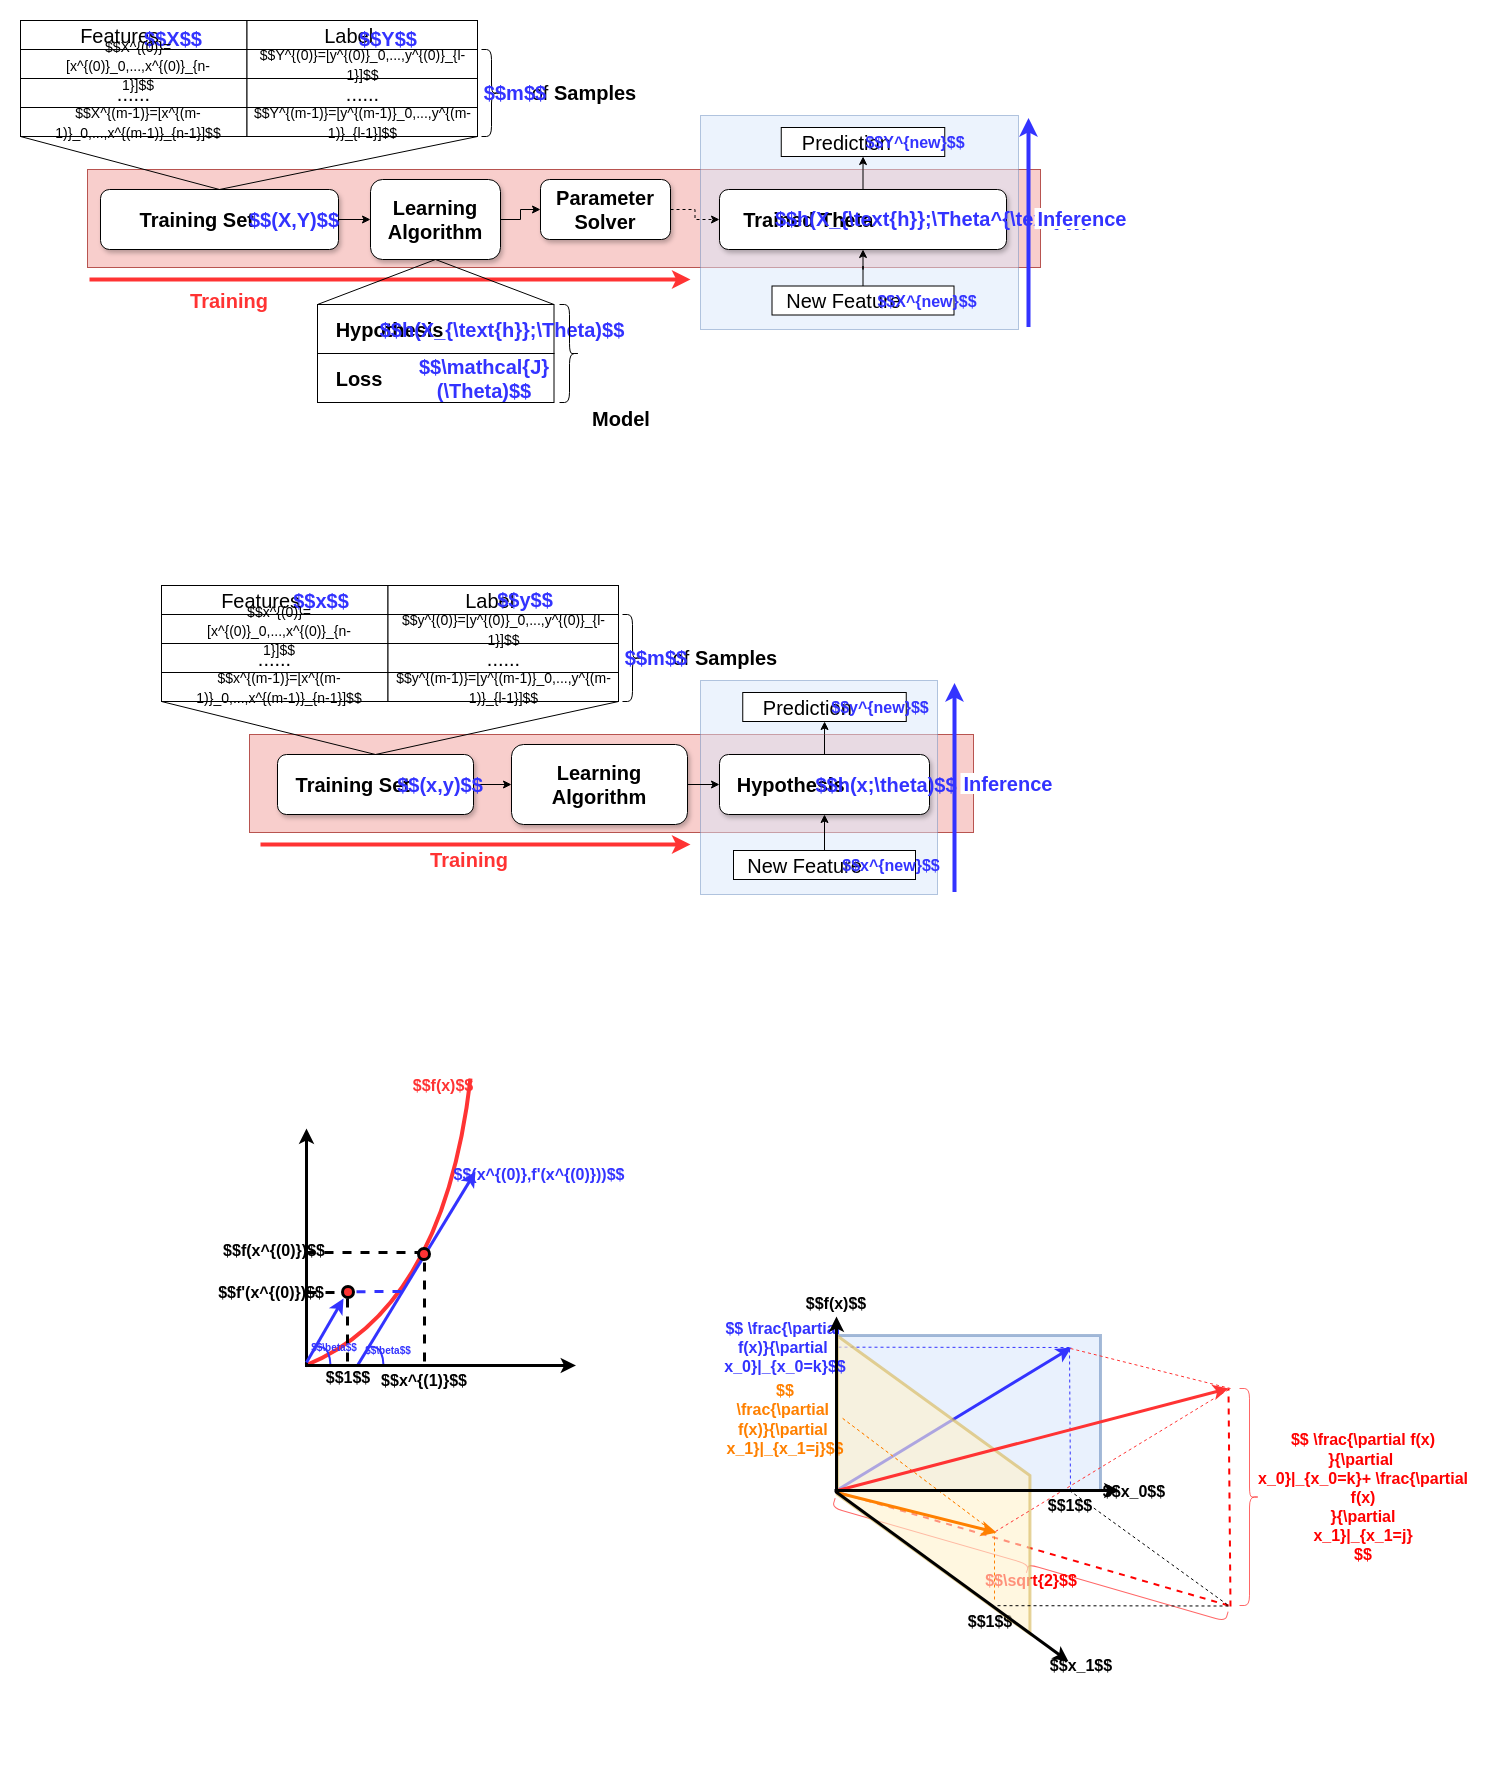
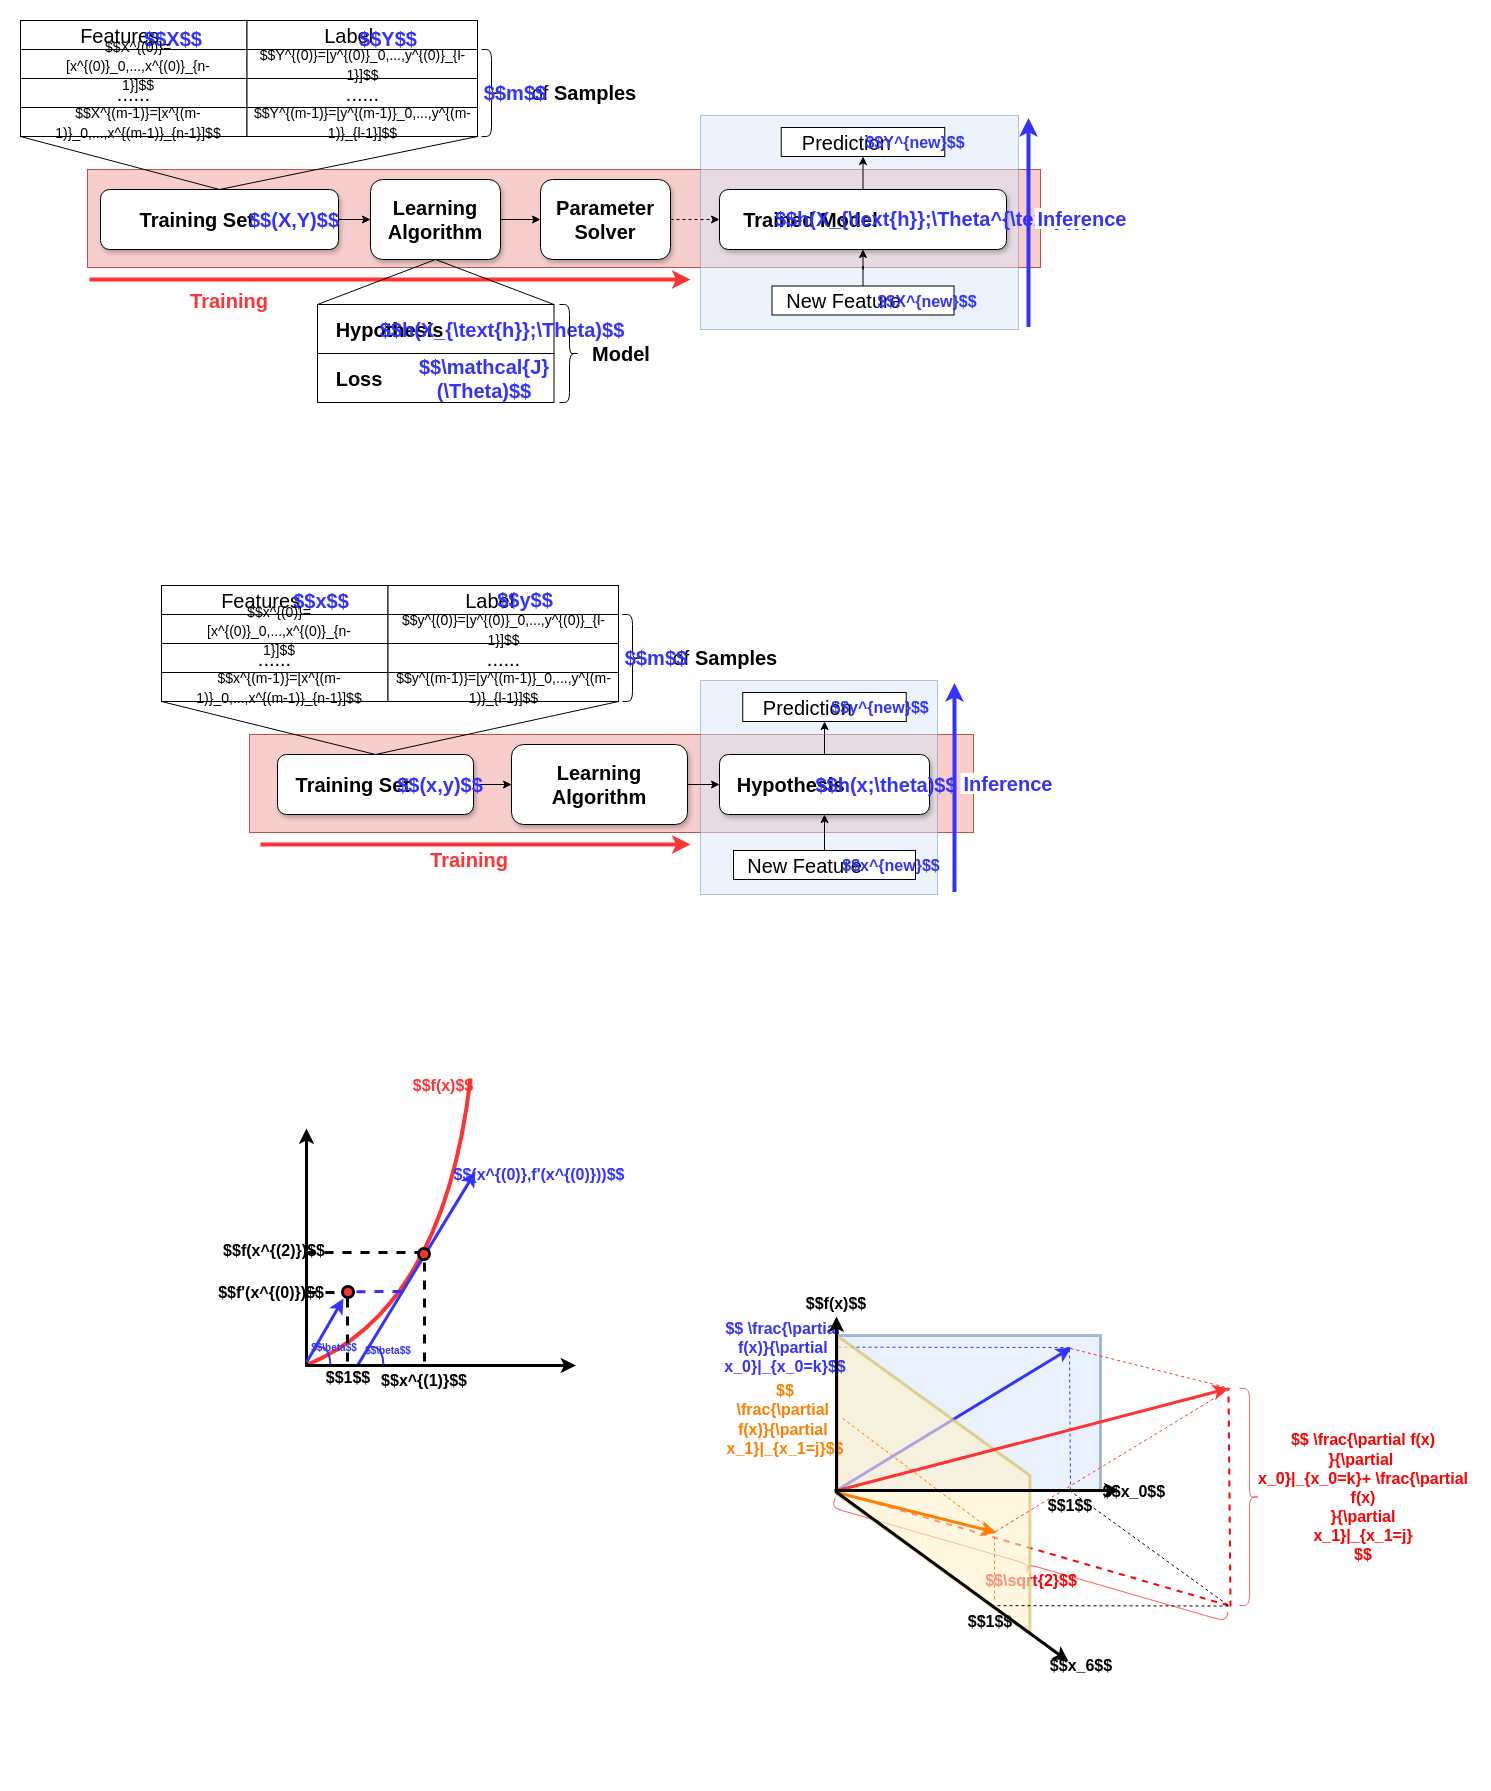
(606, 210) -> (606, 220)
(762, 220) -> (761, 220)
(622, 419) -> (622, 354)
(275, 1251) -> (275, 1251)
(1082, 1666) -> (1082, 1666)
